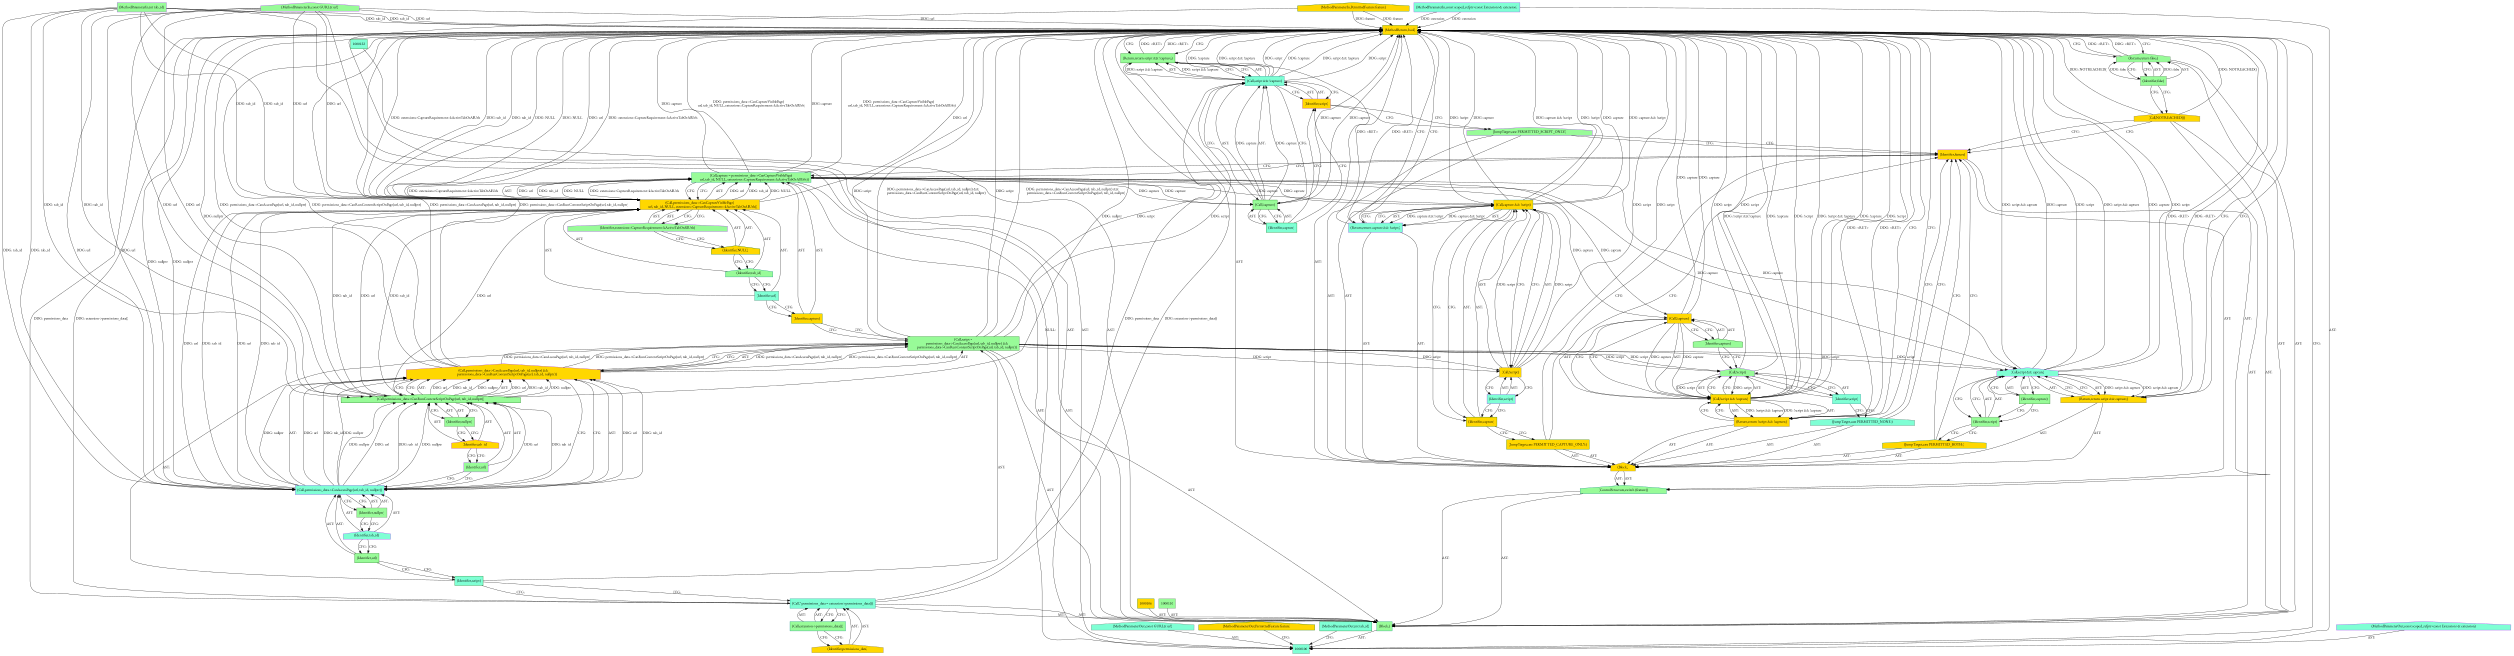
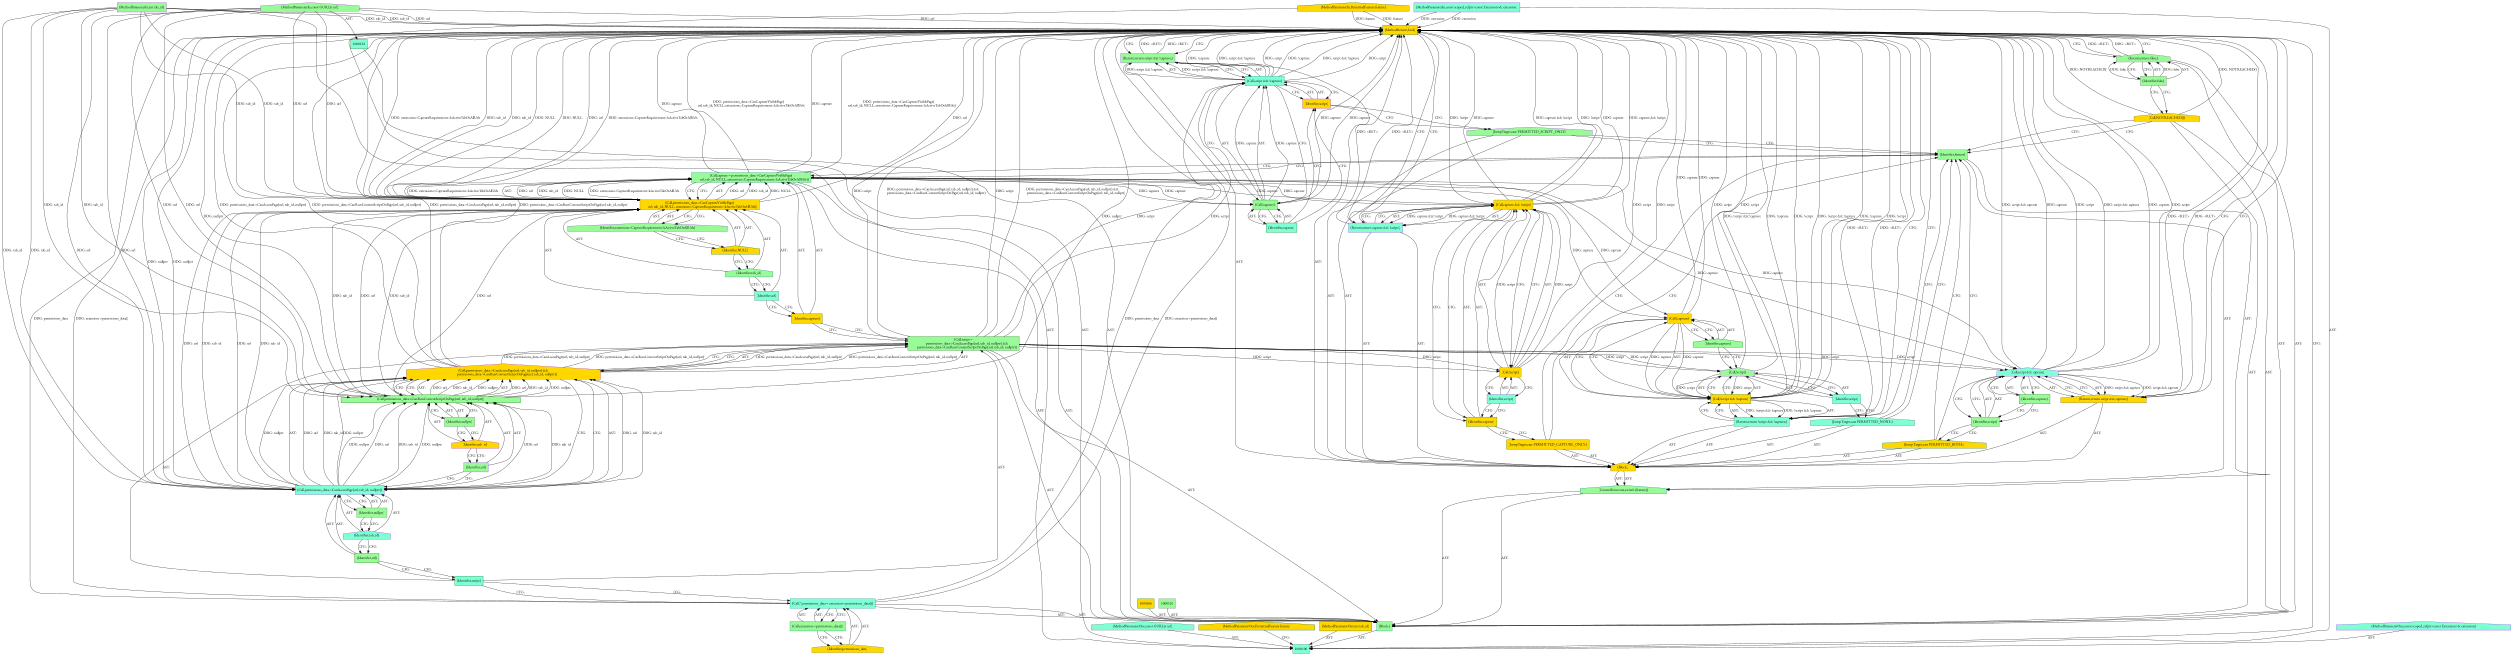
(1148, 58) -> (1148, 58)
(1953, 155) -> (1953, 155)
(927, 223) -> (346, 21)
(1051, 330) -> (1051, 330)
(1762, 422) -> (1762, 422)
(1346, 626) -> (1346, 626)
(1330, 638) -> (1330, 638)
